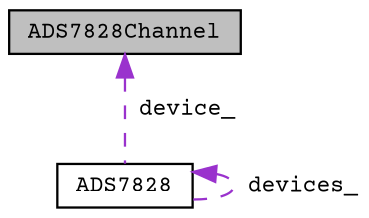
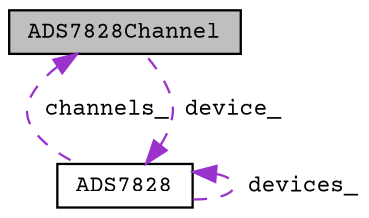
none -> (171, 97)
(181, 109) -> (101, 109)
